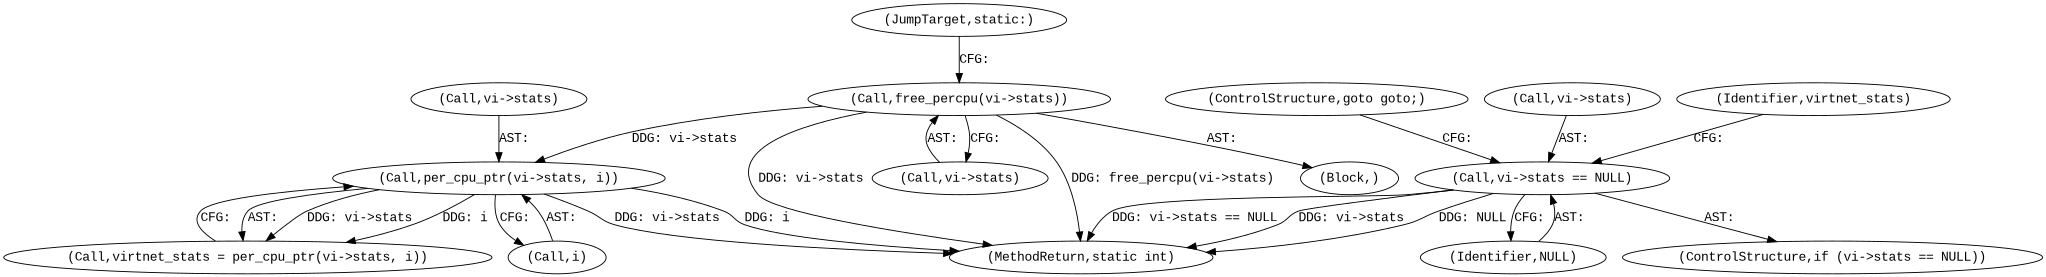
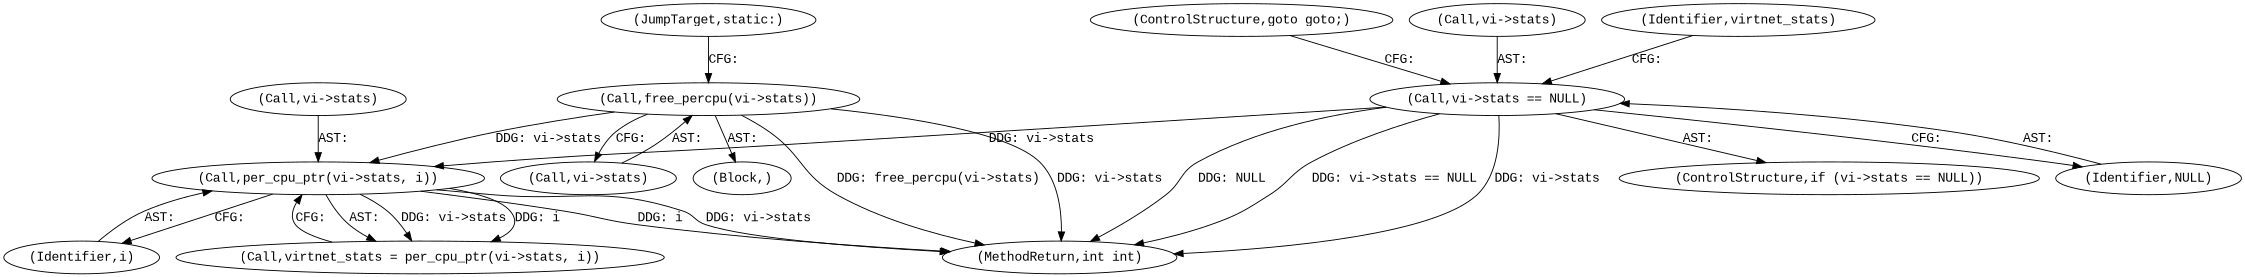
none -> (915, 137)
(557, 257) -> (82, 257)
(1081, 257) -> (1060, 257)
